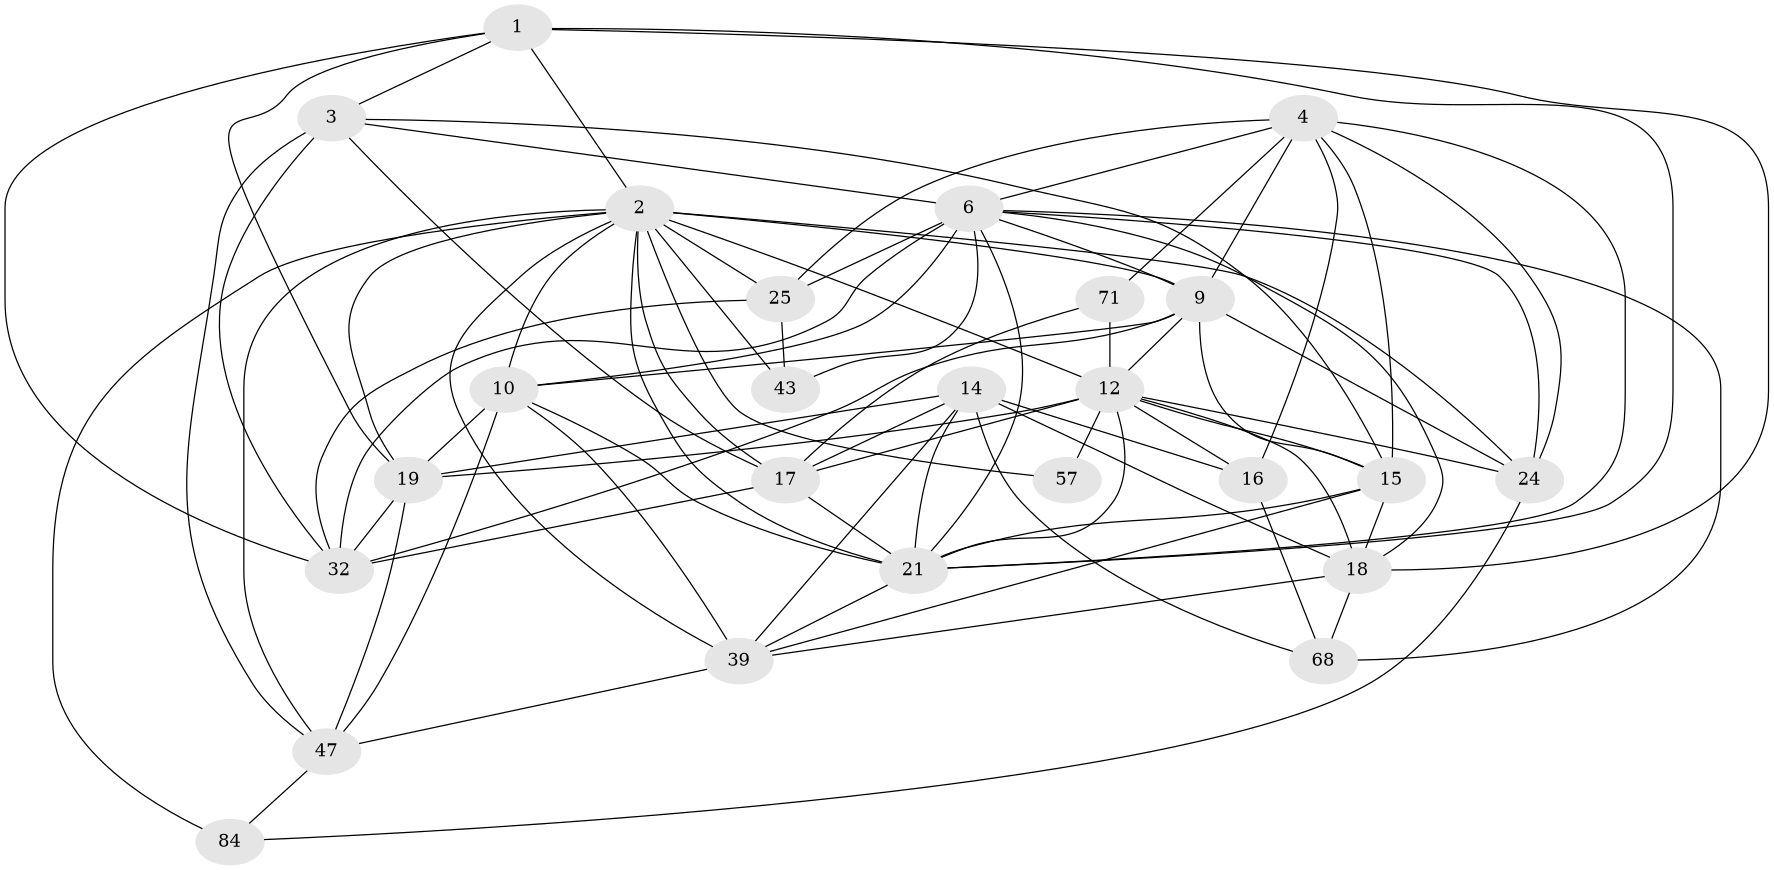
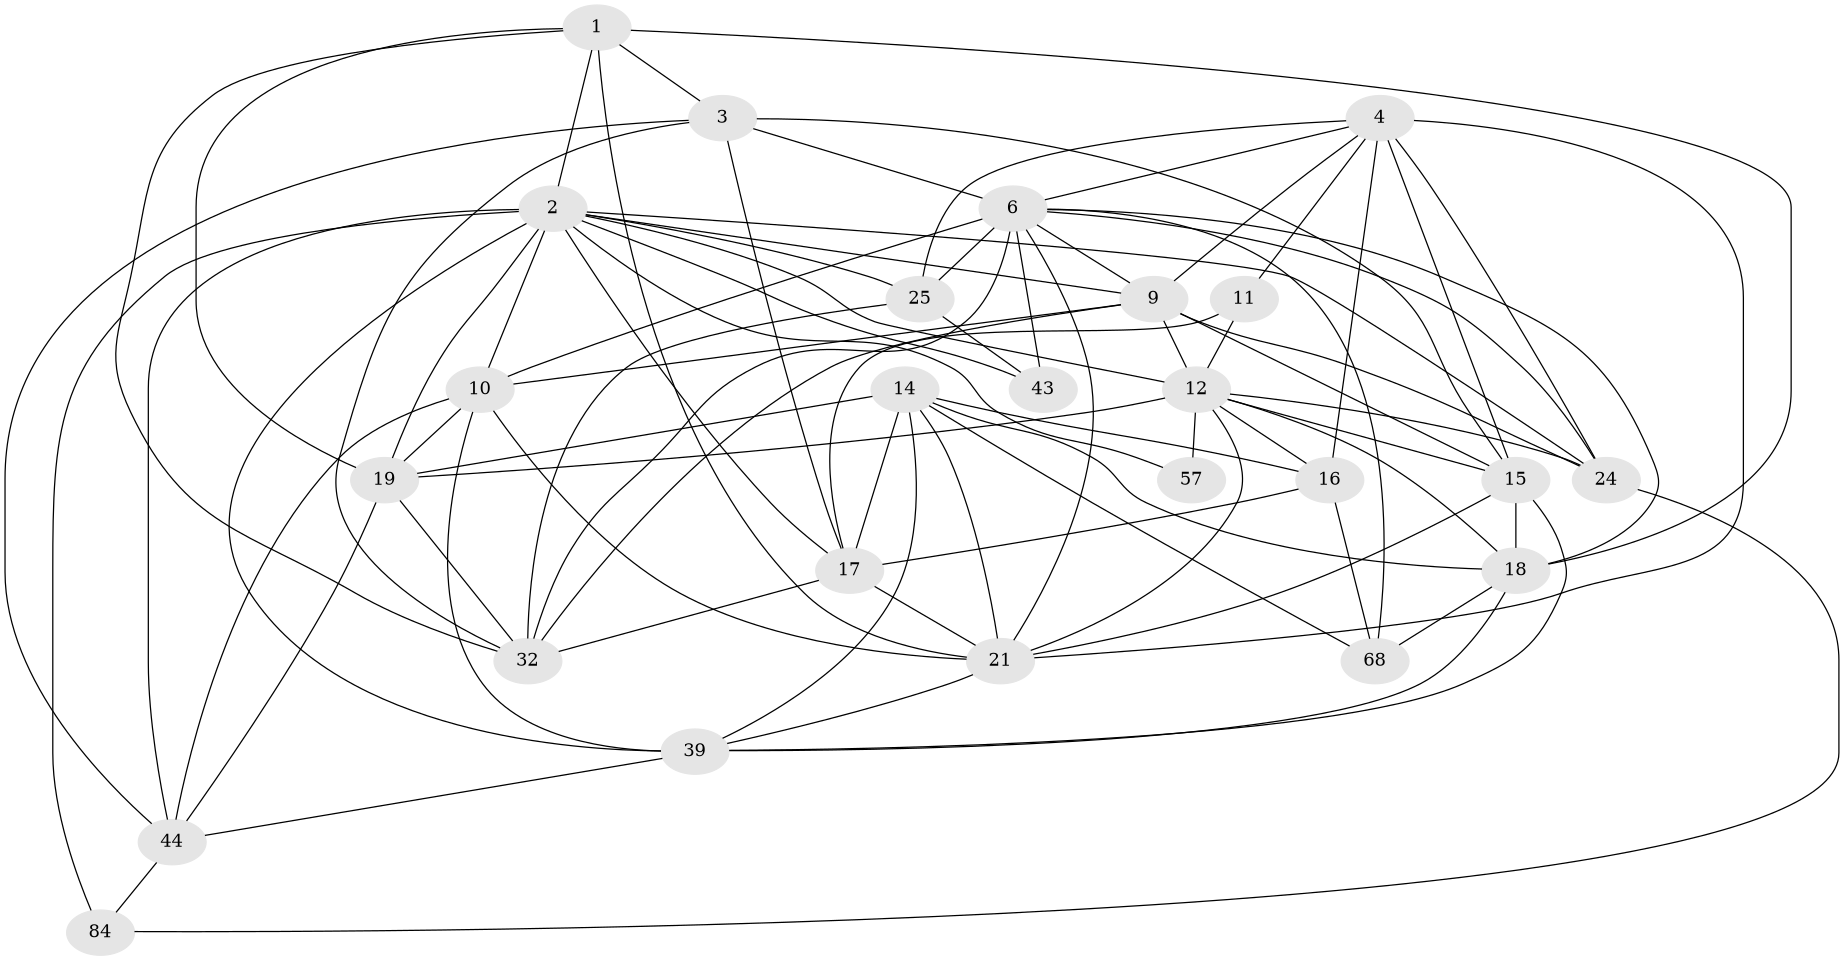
(1110, 299) -> (1244, 299)
(954, 433) -> (1091, 530)
(706, 477) -> none
(327, 752) -> (172, 842)
